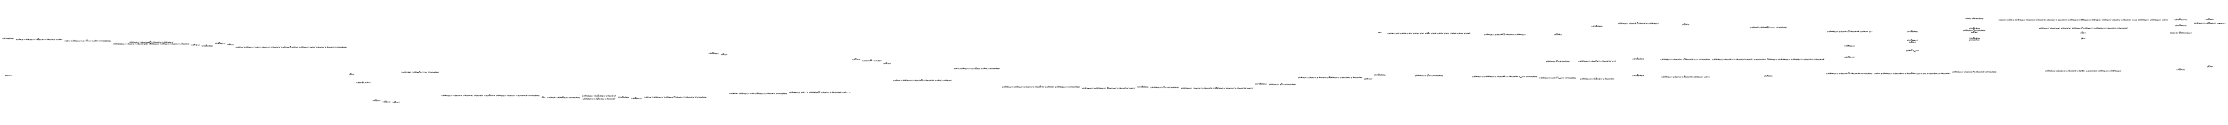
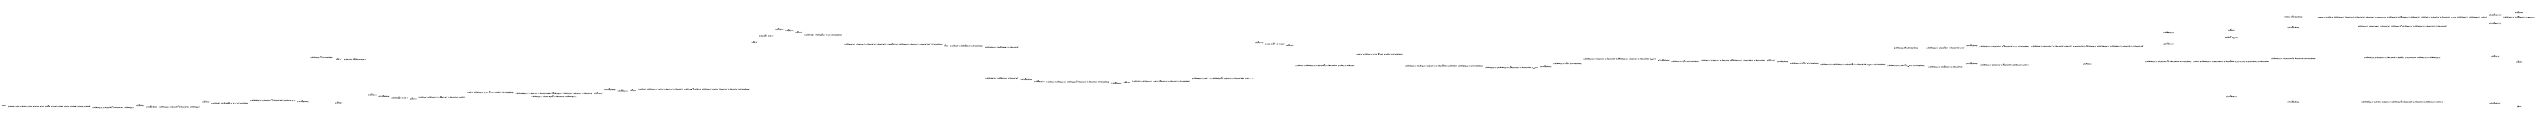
none -> (372, 95)
none -> (400, 98)
none -> (2402, 102)
